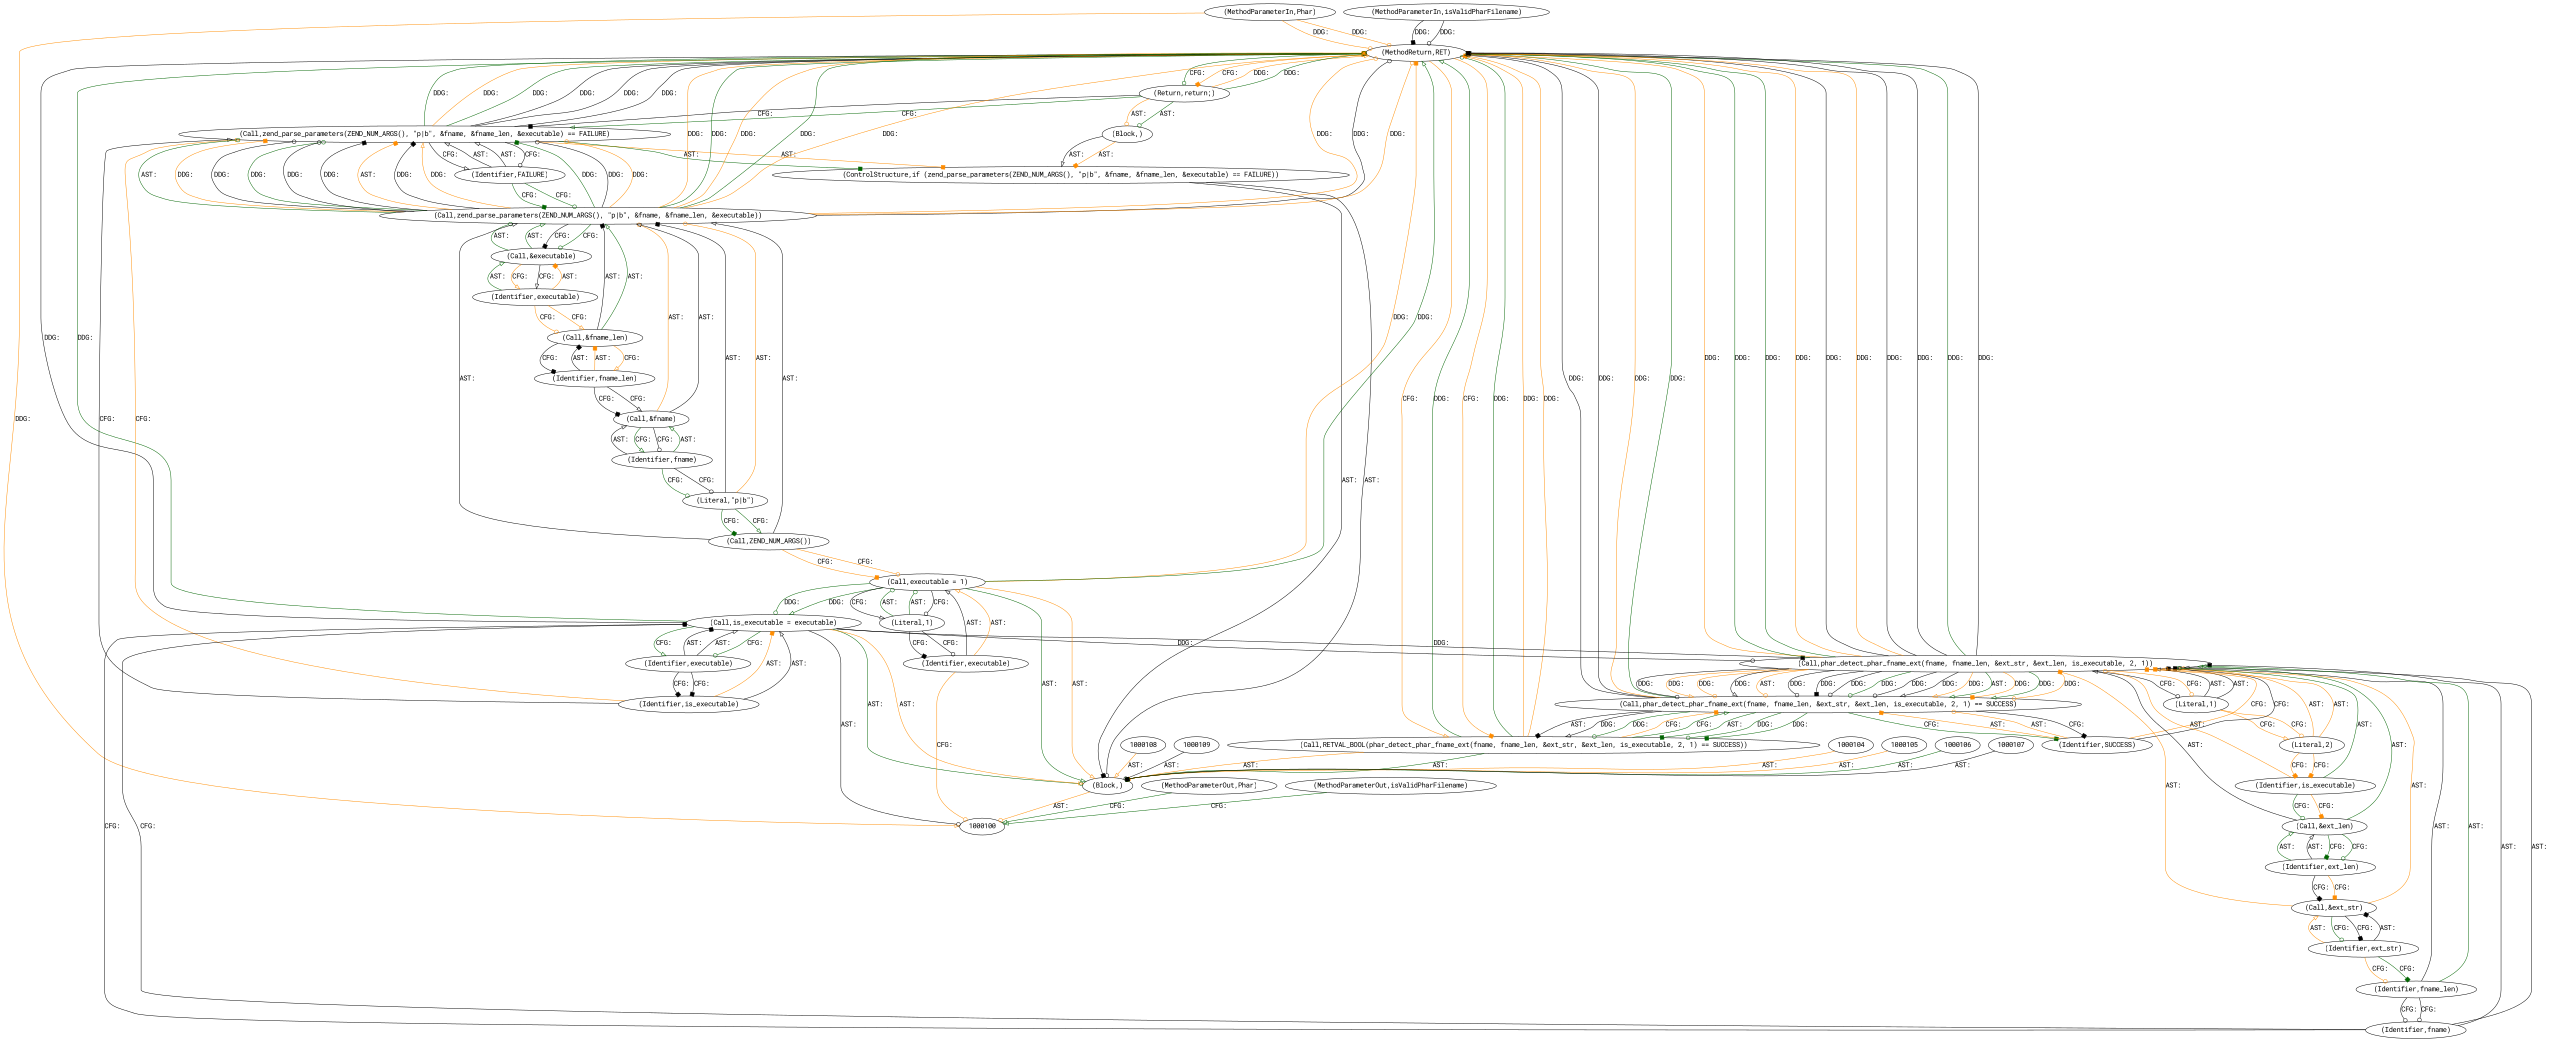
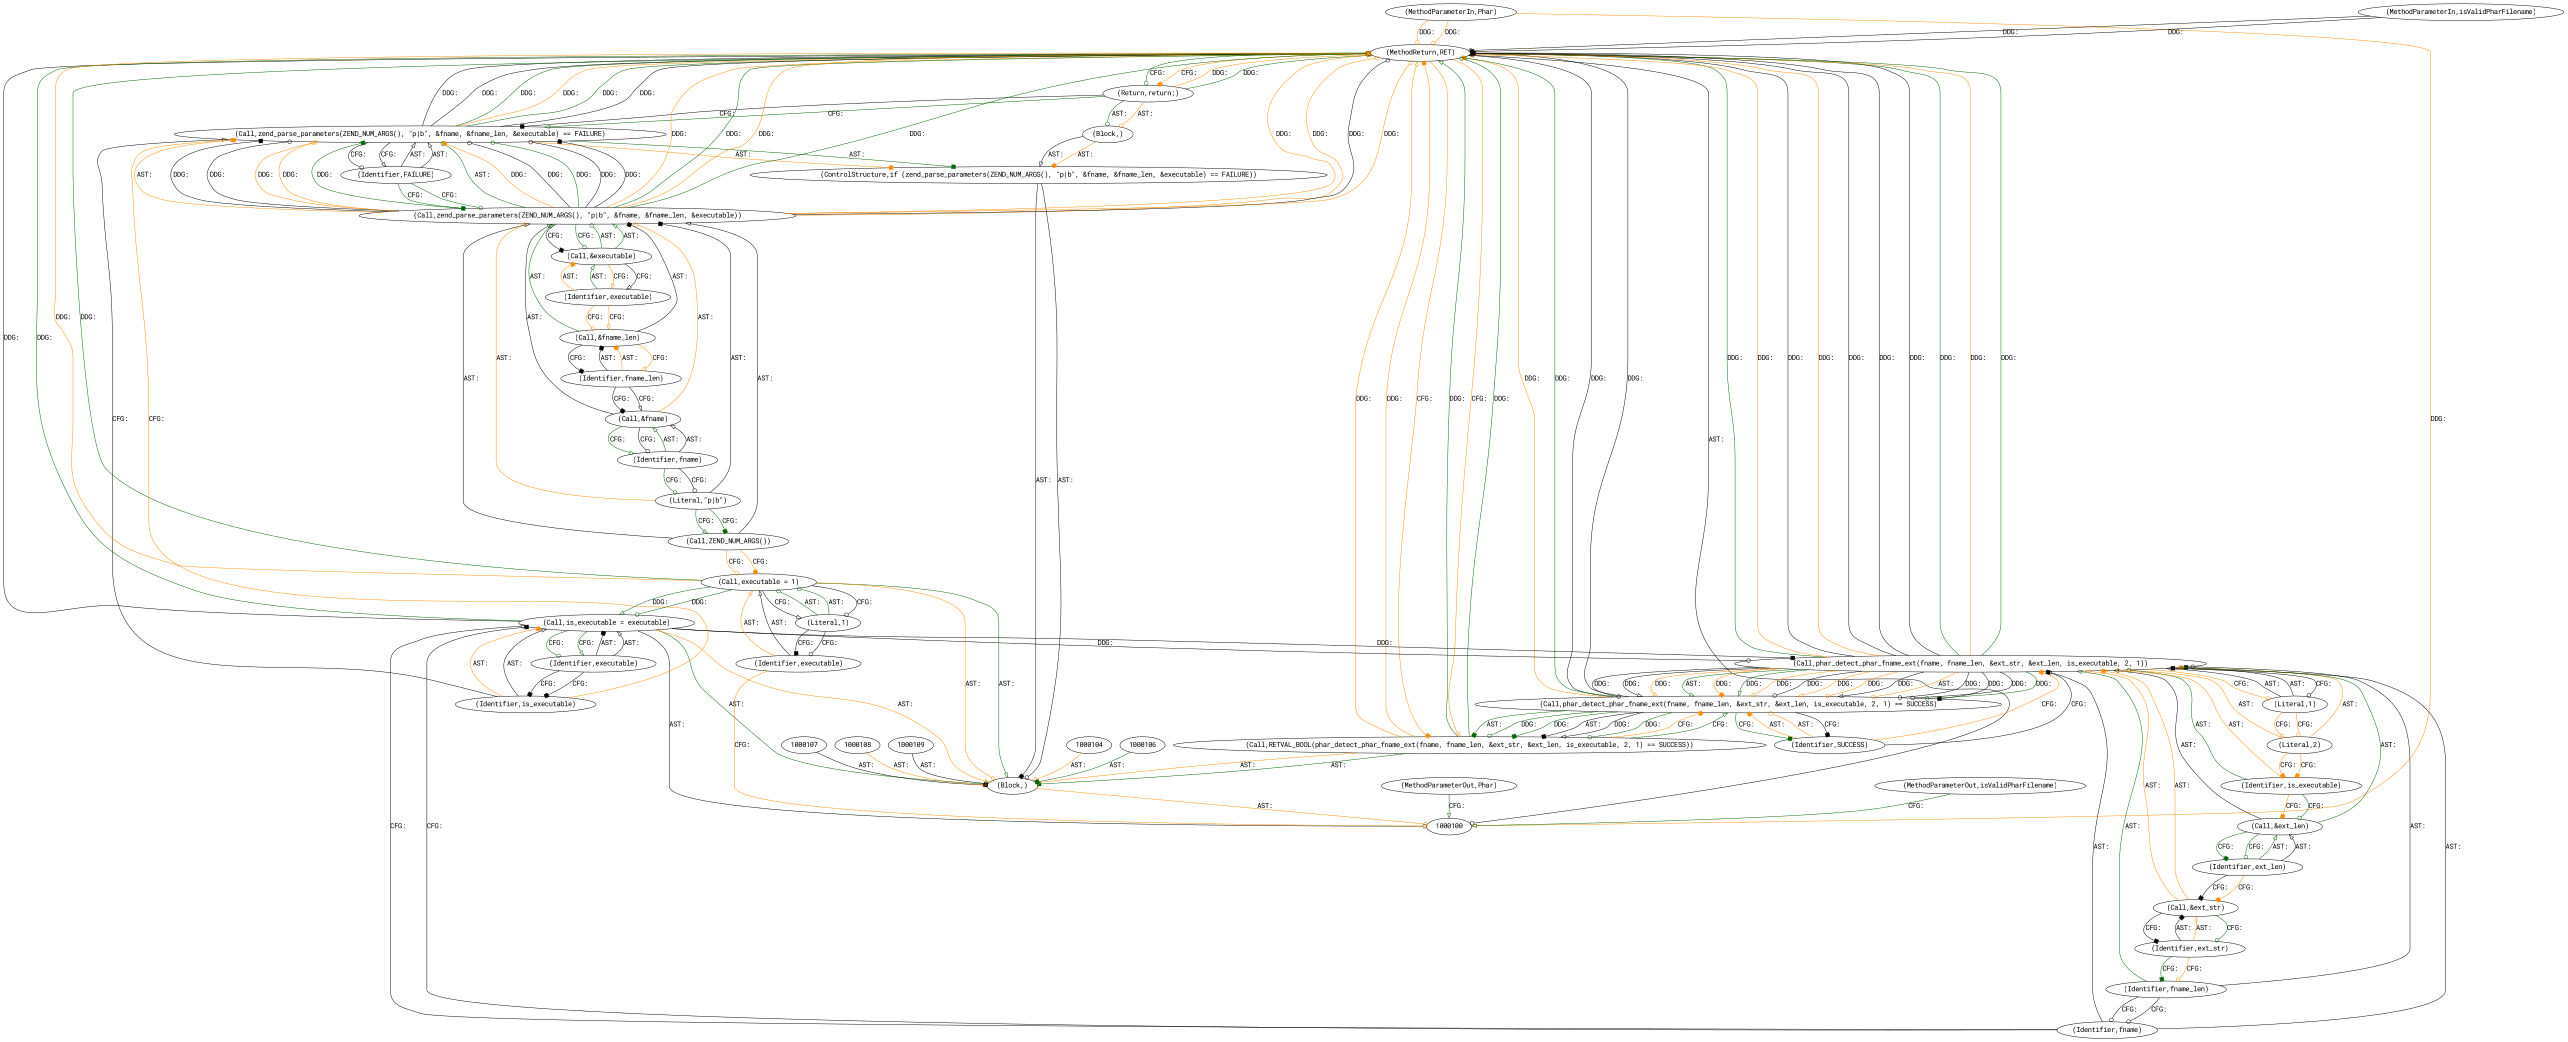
none -> (1707, 643)
(1904, 745) -> none
